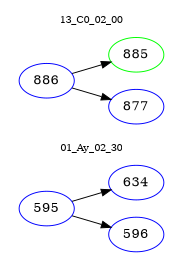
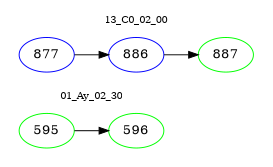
(136, 55) -> (226, 55)
(87, 92) -> (87, 55)
(136, 183) -> none
(47, 209) -> (47, 131)
(136, 235) -> (136, 131)
